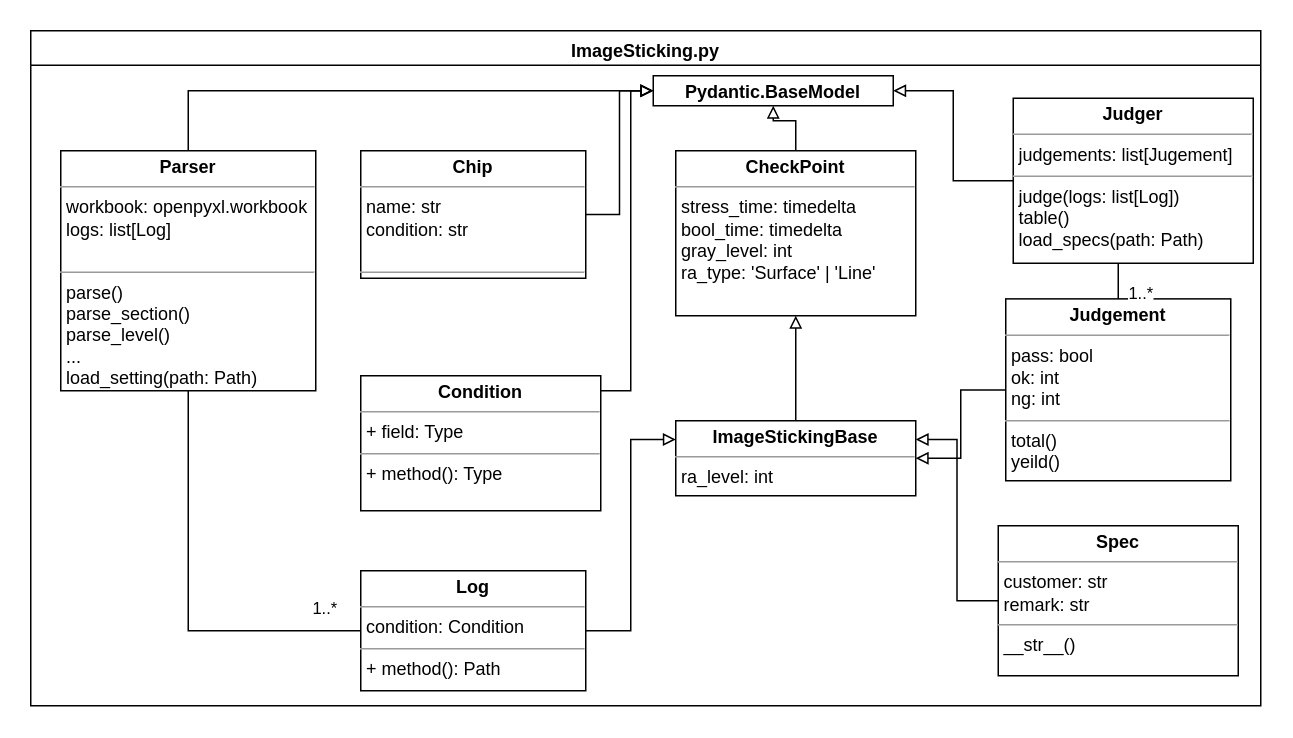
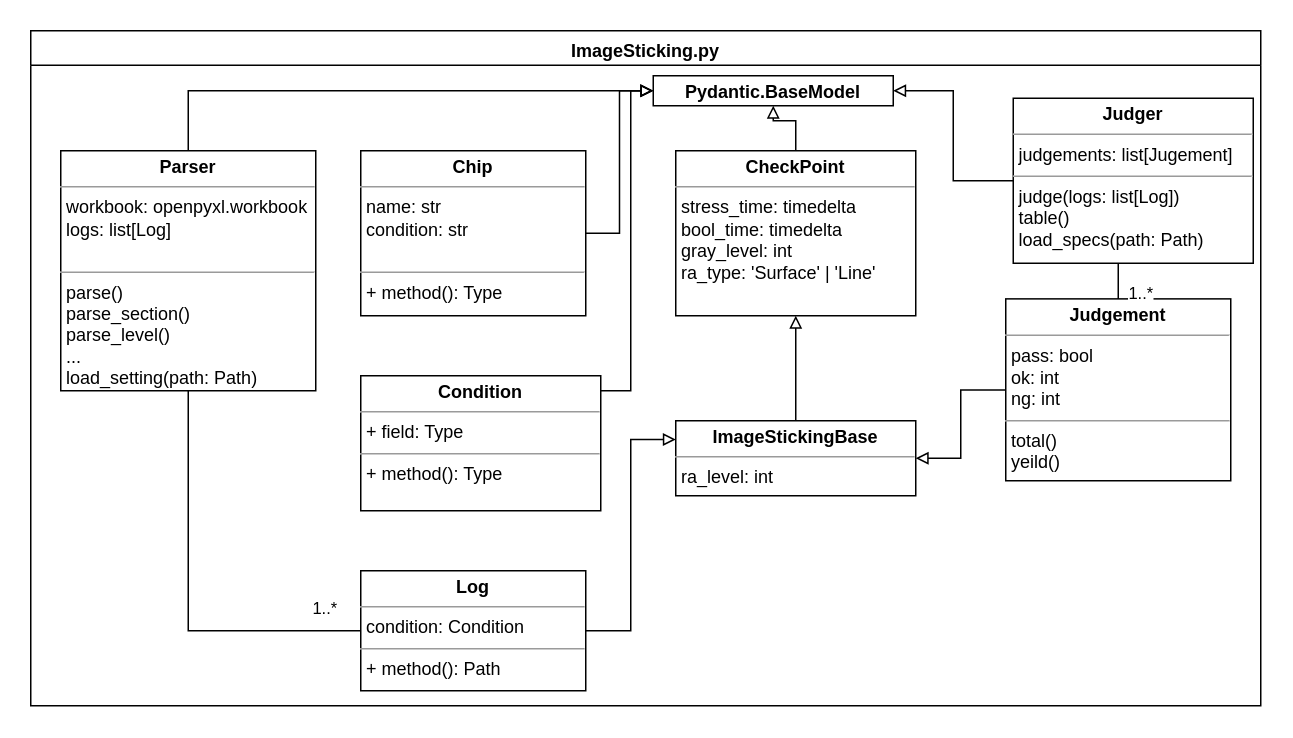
(473, 215) -> (473, 233)
(957, 527) -> none
(1118, 601) -> none
